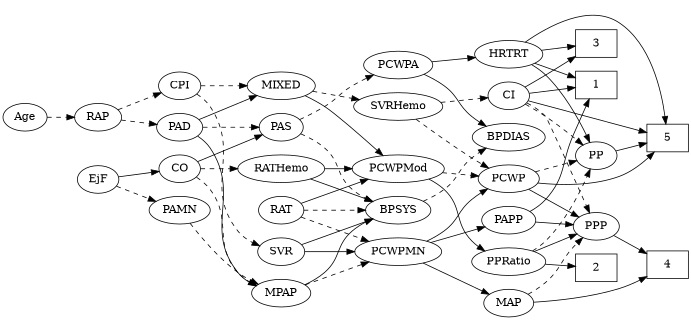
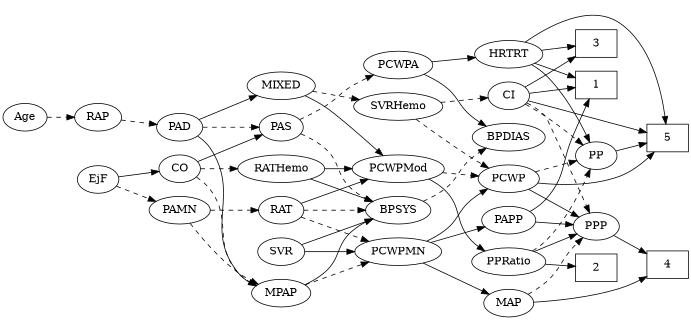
(180, 86) -> none
none -> (230, 210)
